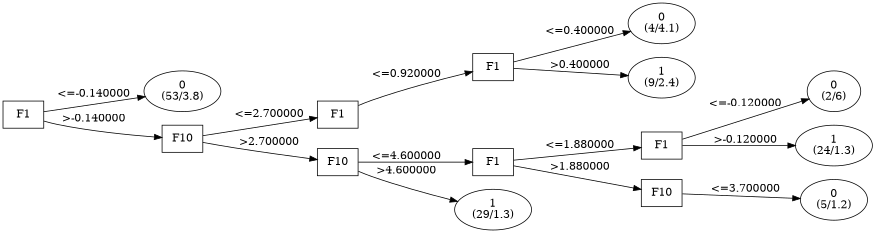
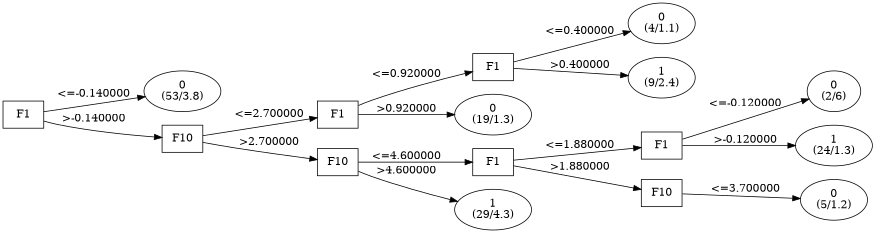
(662, 23) -> (662, 23)
none -> (493, 115)
(493, 210) -> (493, 210)
